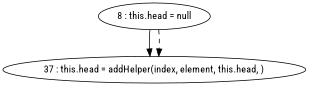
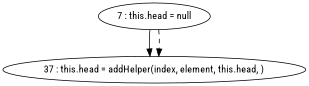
(154, 16) -> (154, 16)
